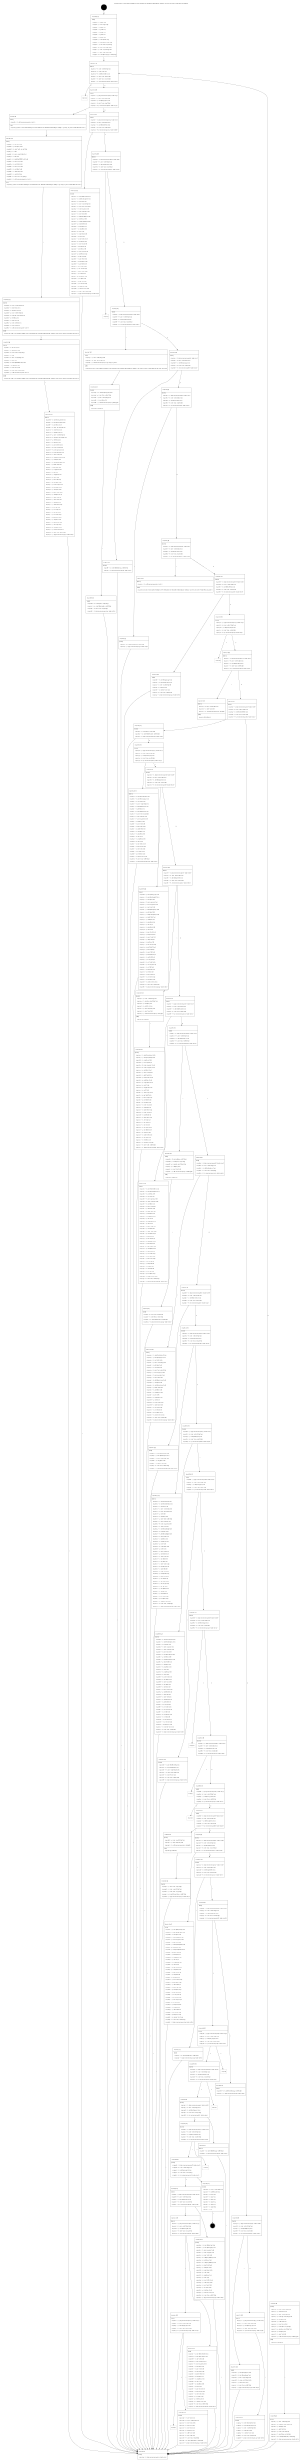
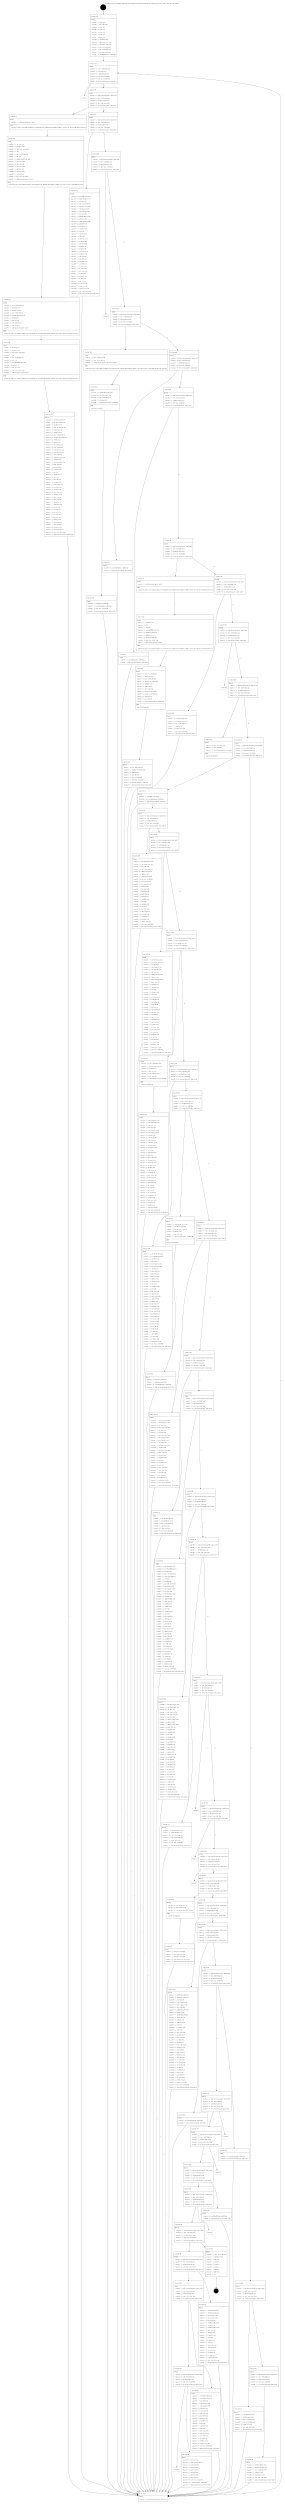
none -> (175, 633)
